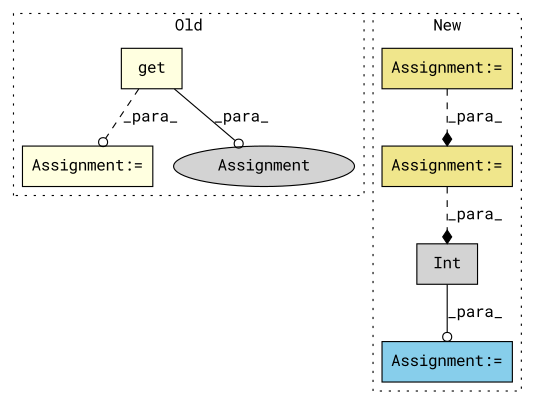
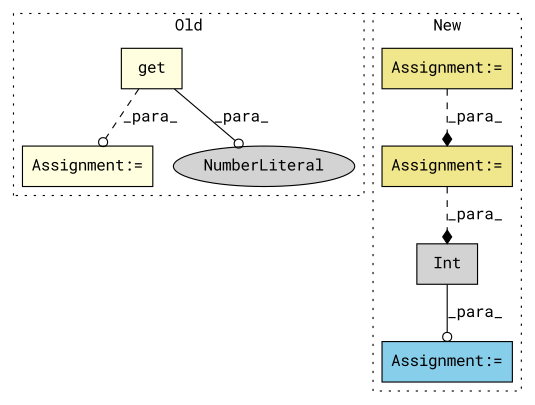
(264, 166) -> (264, 166)
